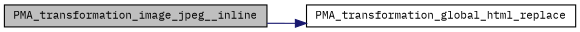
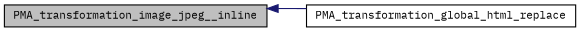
(281, 23) -> (292, 9)
